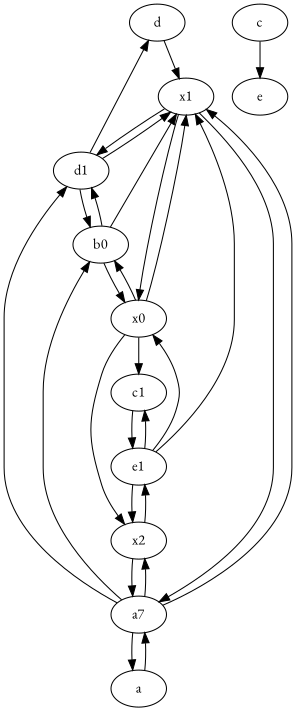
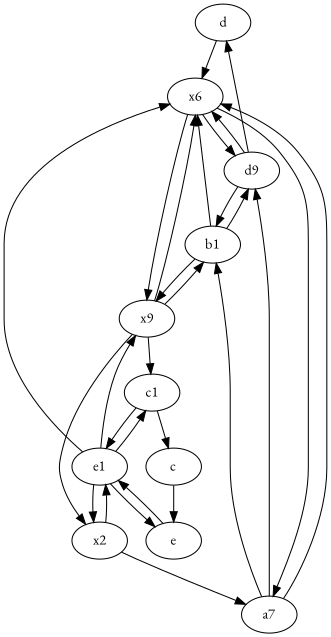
(186, 97) -> (195, 97)
(81, 171) -> (252, 171)
(101, 245) -> (213, 245)
(139, 319) -> (147, 319)
none -> (161, 425)
none -> (128, 502)
none -> (145, 505)
(146, 583) -> none
(139, 689) -> none
